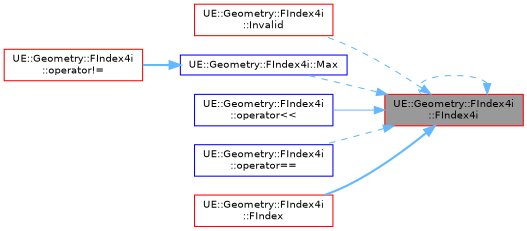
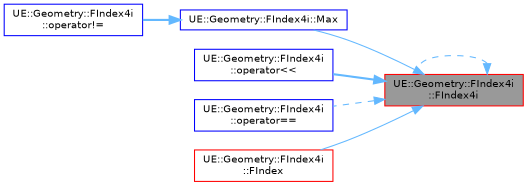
(264, 20) -> none
(73, 65) -> (73, 20)
(342, 83) -> (365, 47)
(354, 110) -> (354, 77)
(378, 168) -> (368, 132)
